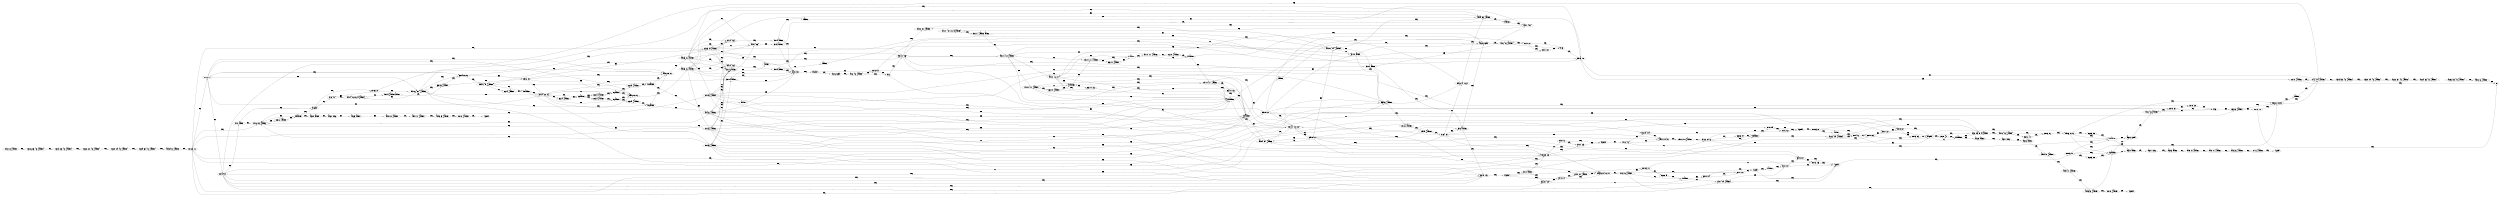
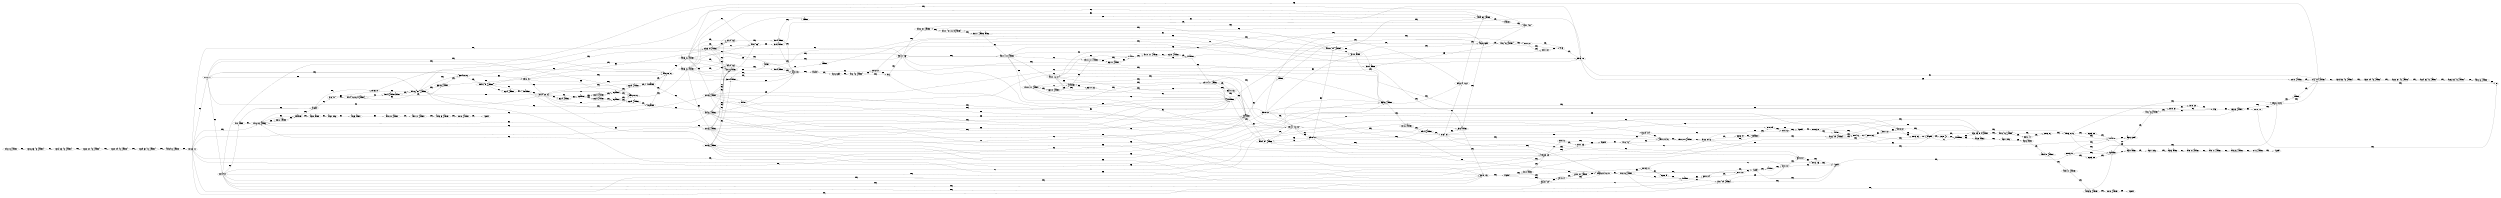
none -> (936, 30)
none -> (2442, 80)
none -> (405, 93)
(1426, 132) -> (1426, 132)
